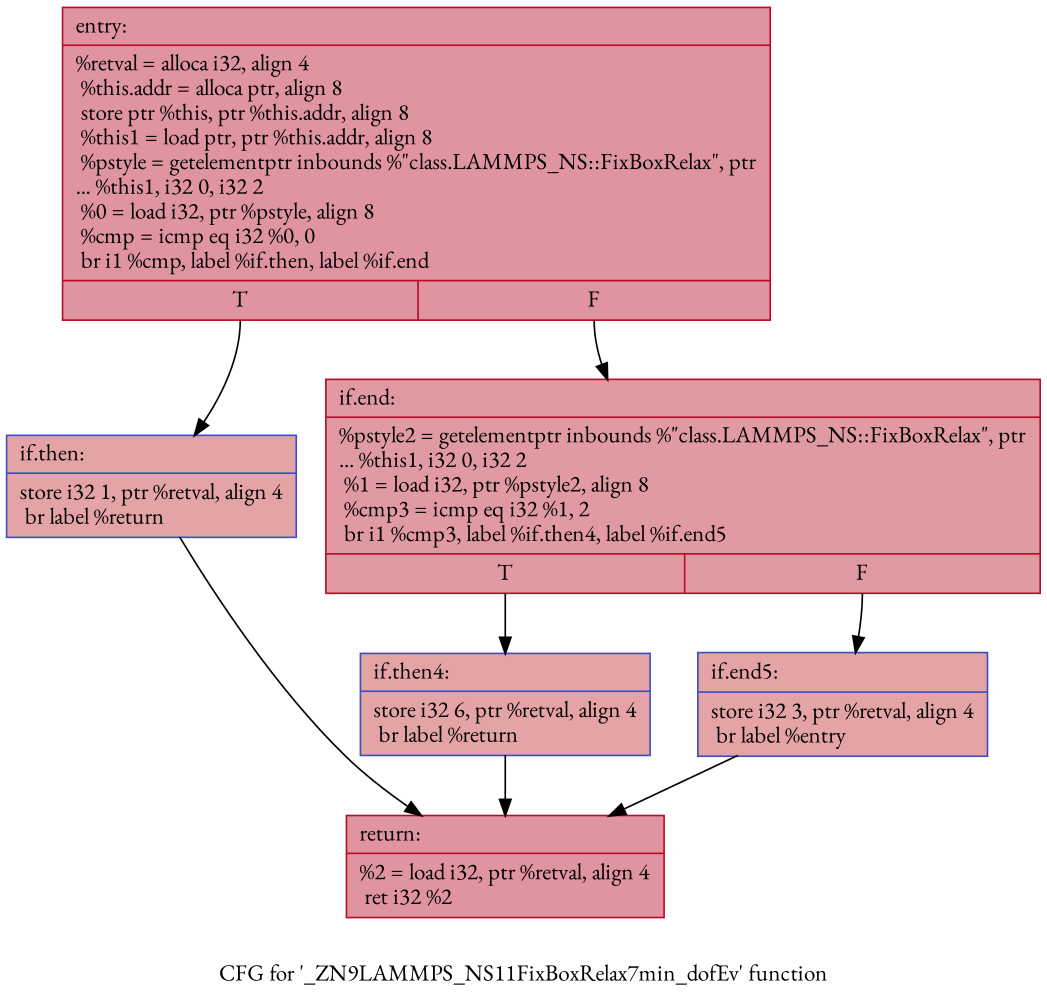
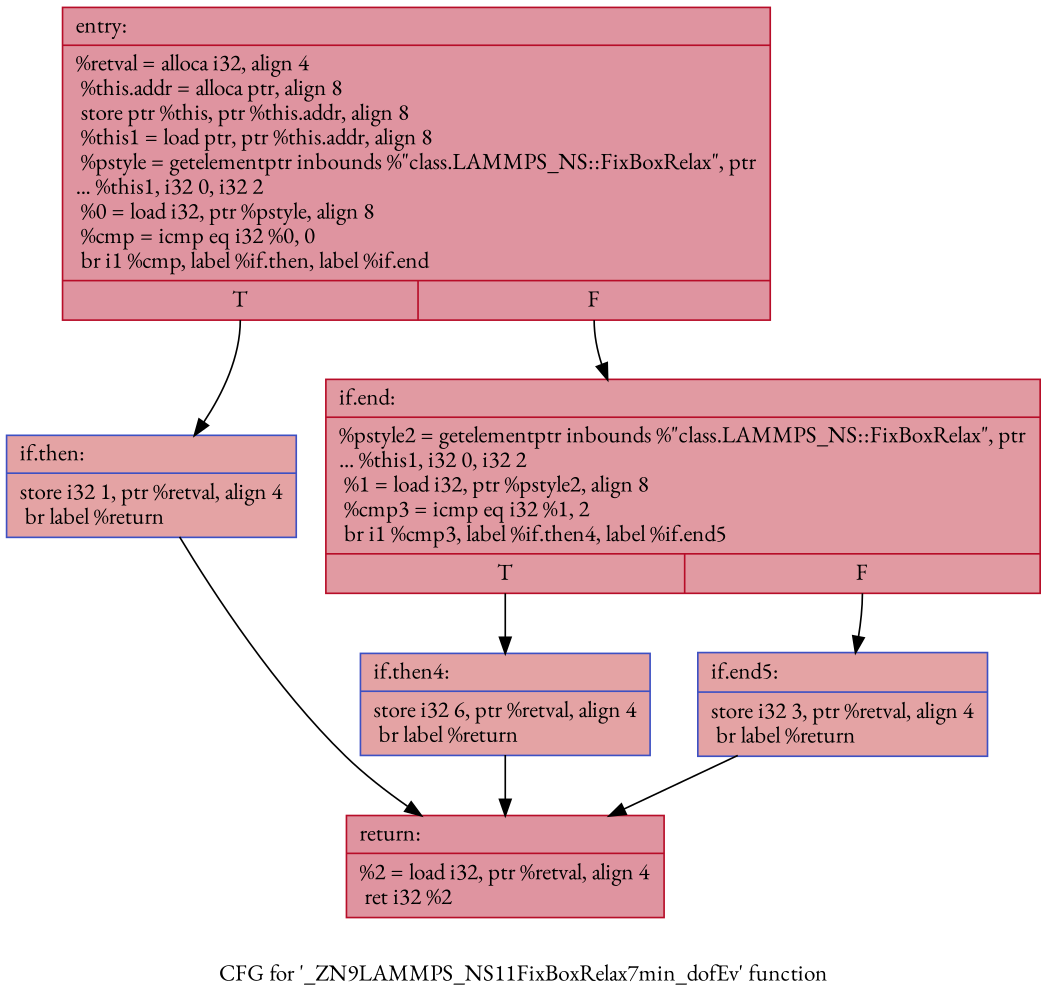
(778, 736) -> (783, 736)
